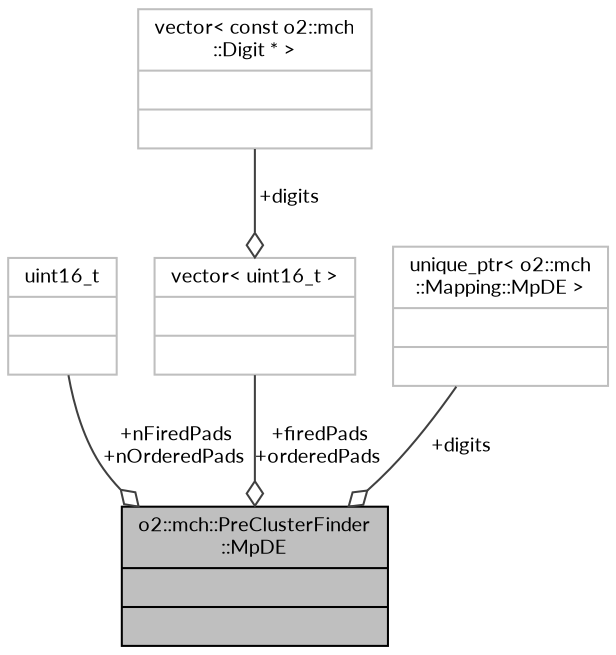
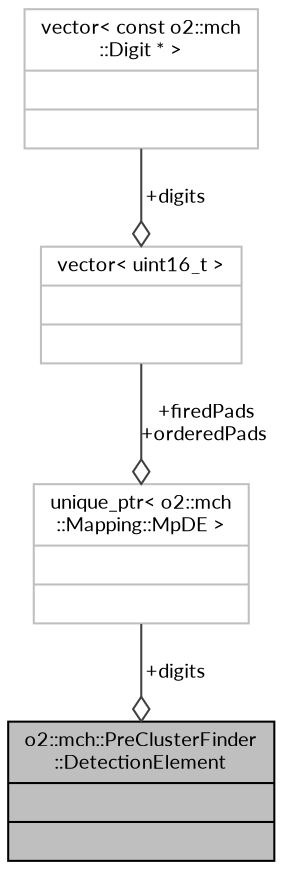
(62, 316) -> none
(255, 428) -> (141, 411)
(255, 548) -> (141, 763)
